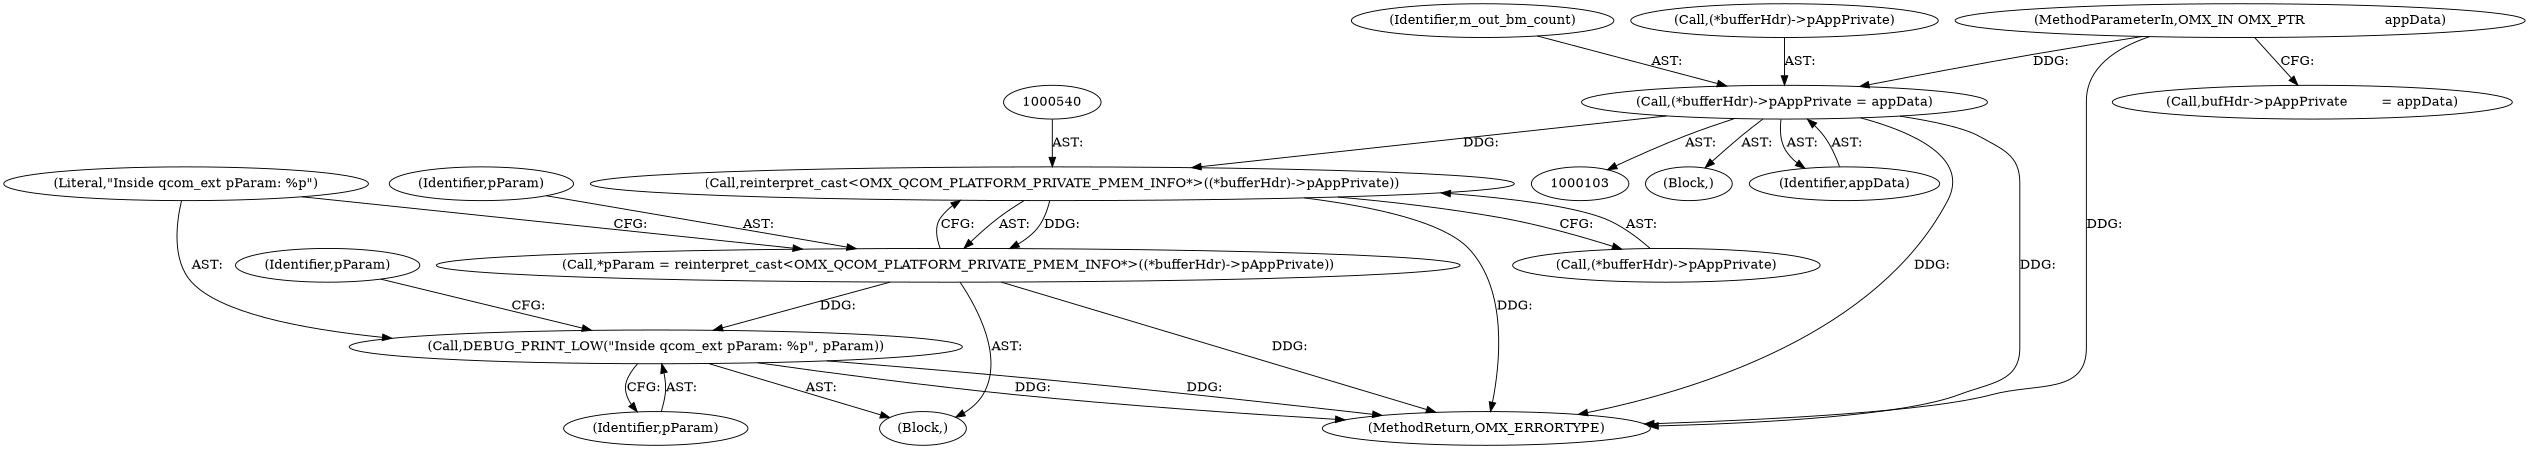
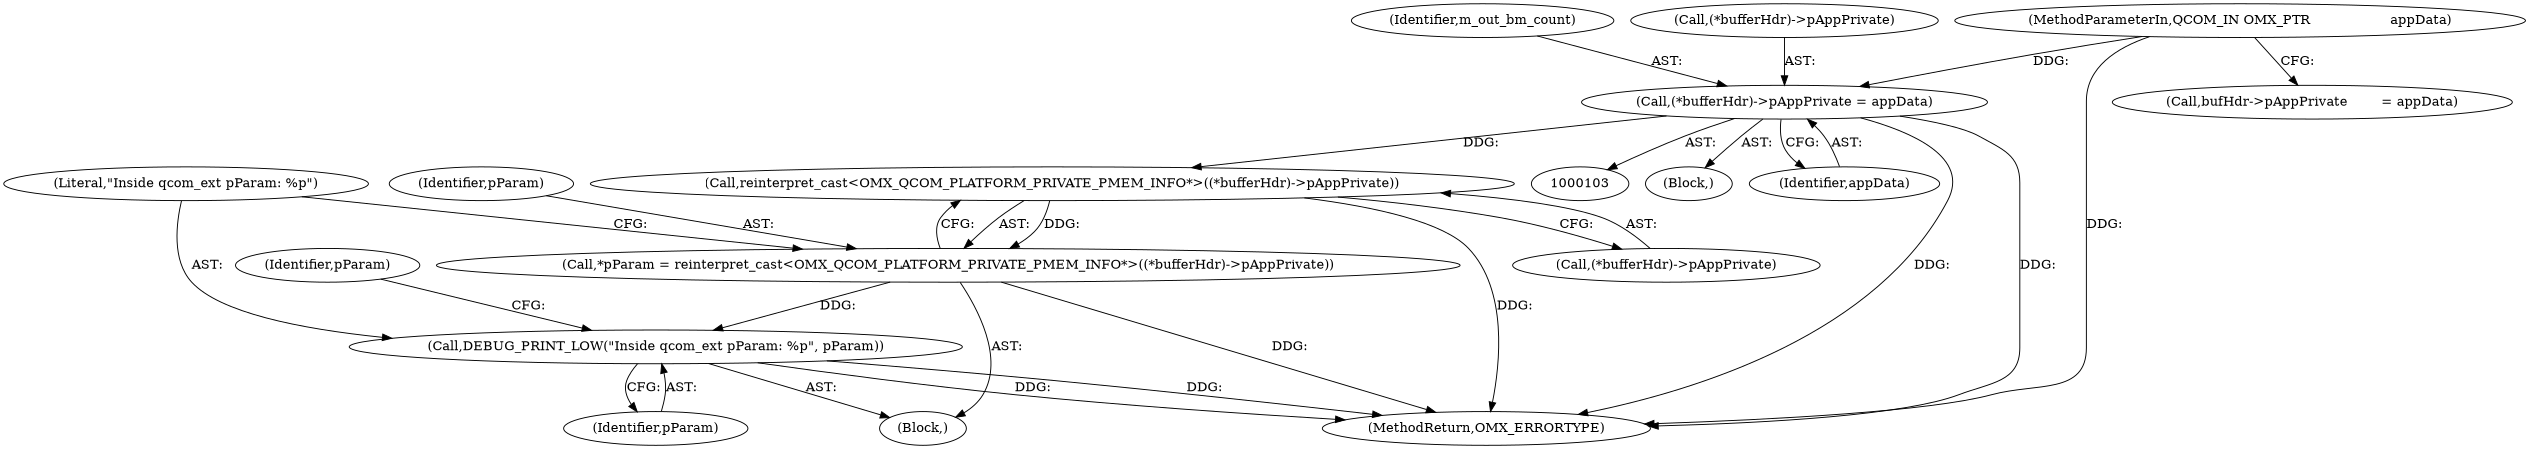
(2240, 21) -> (2240, 21)
(1052, 102) -> none
(1805, 143) -> (1805, 143)
